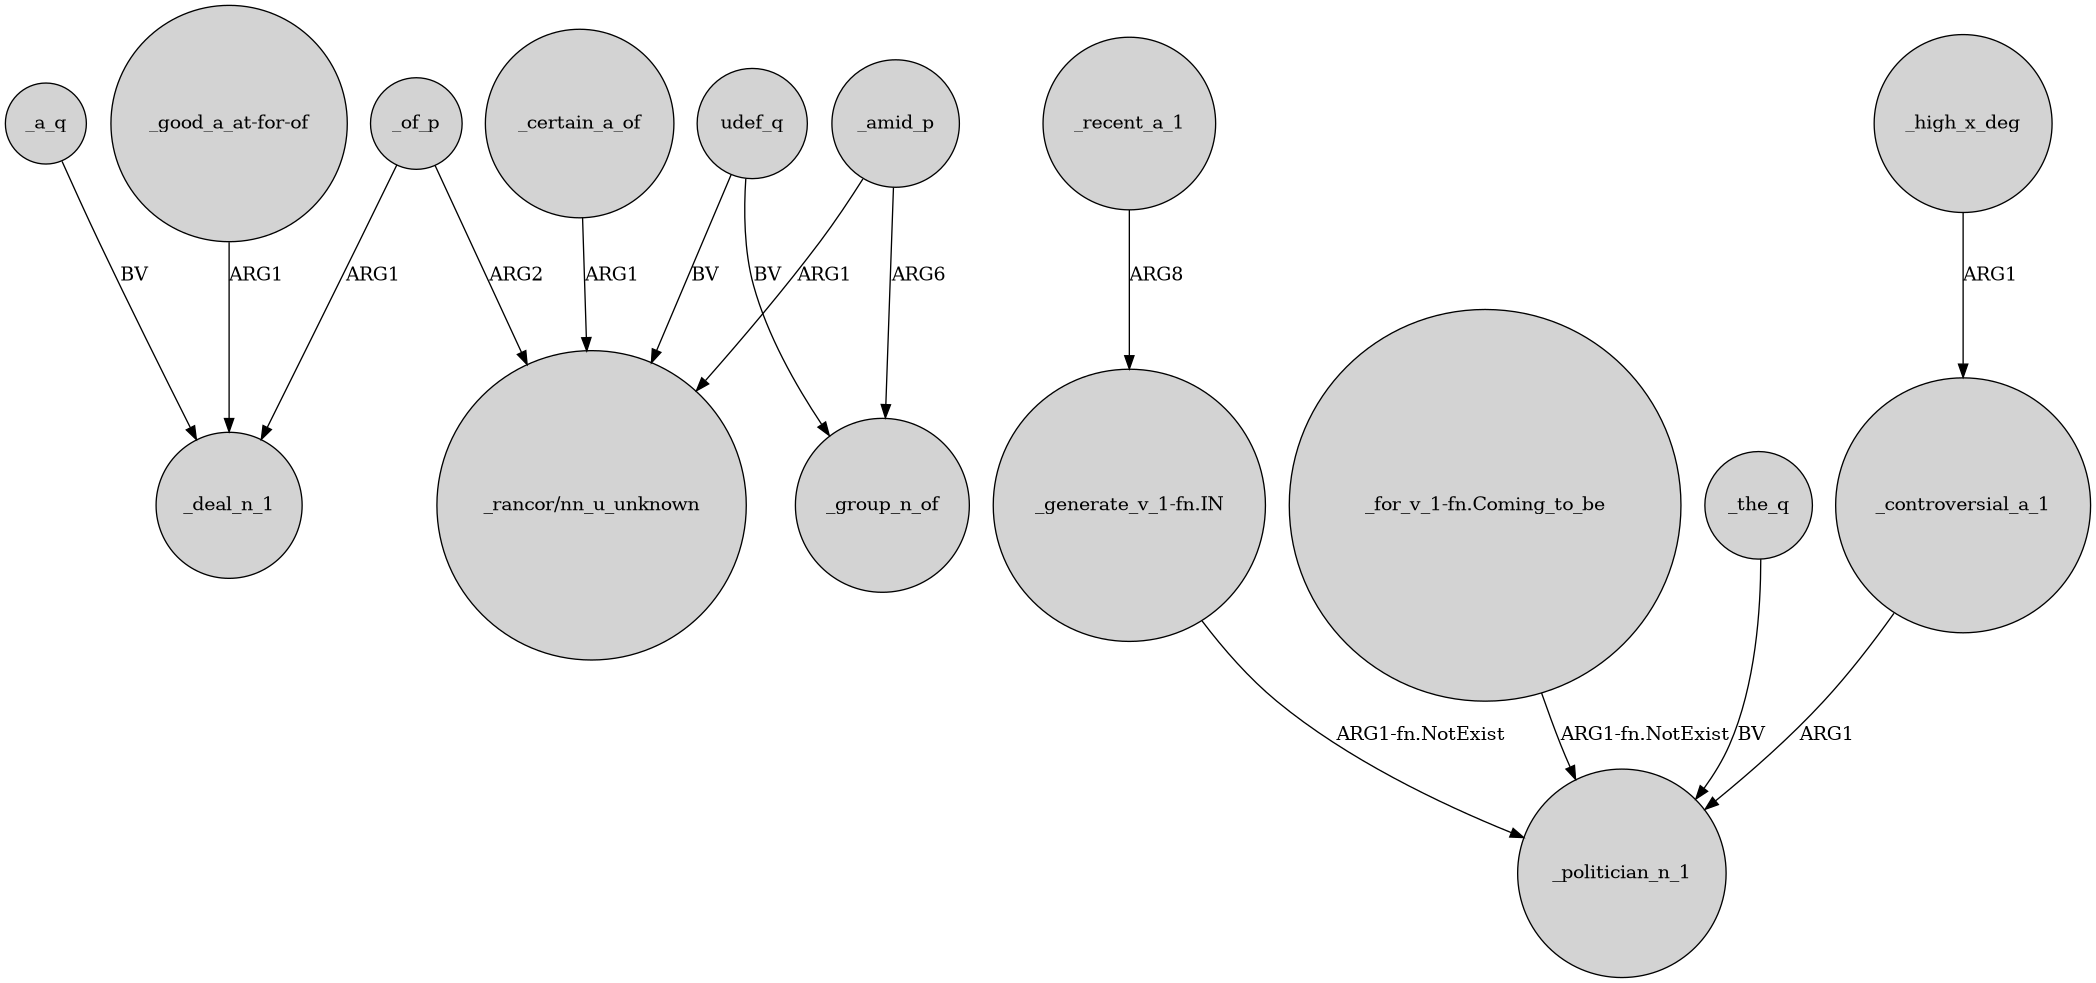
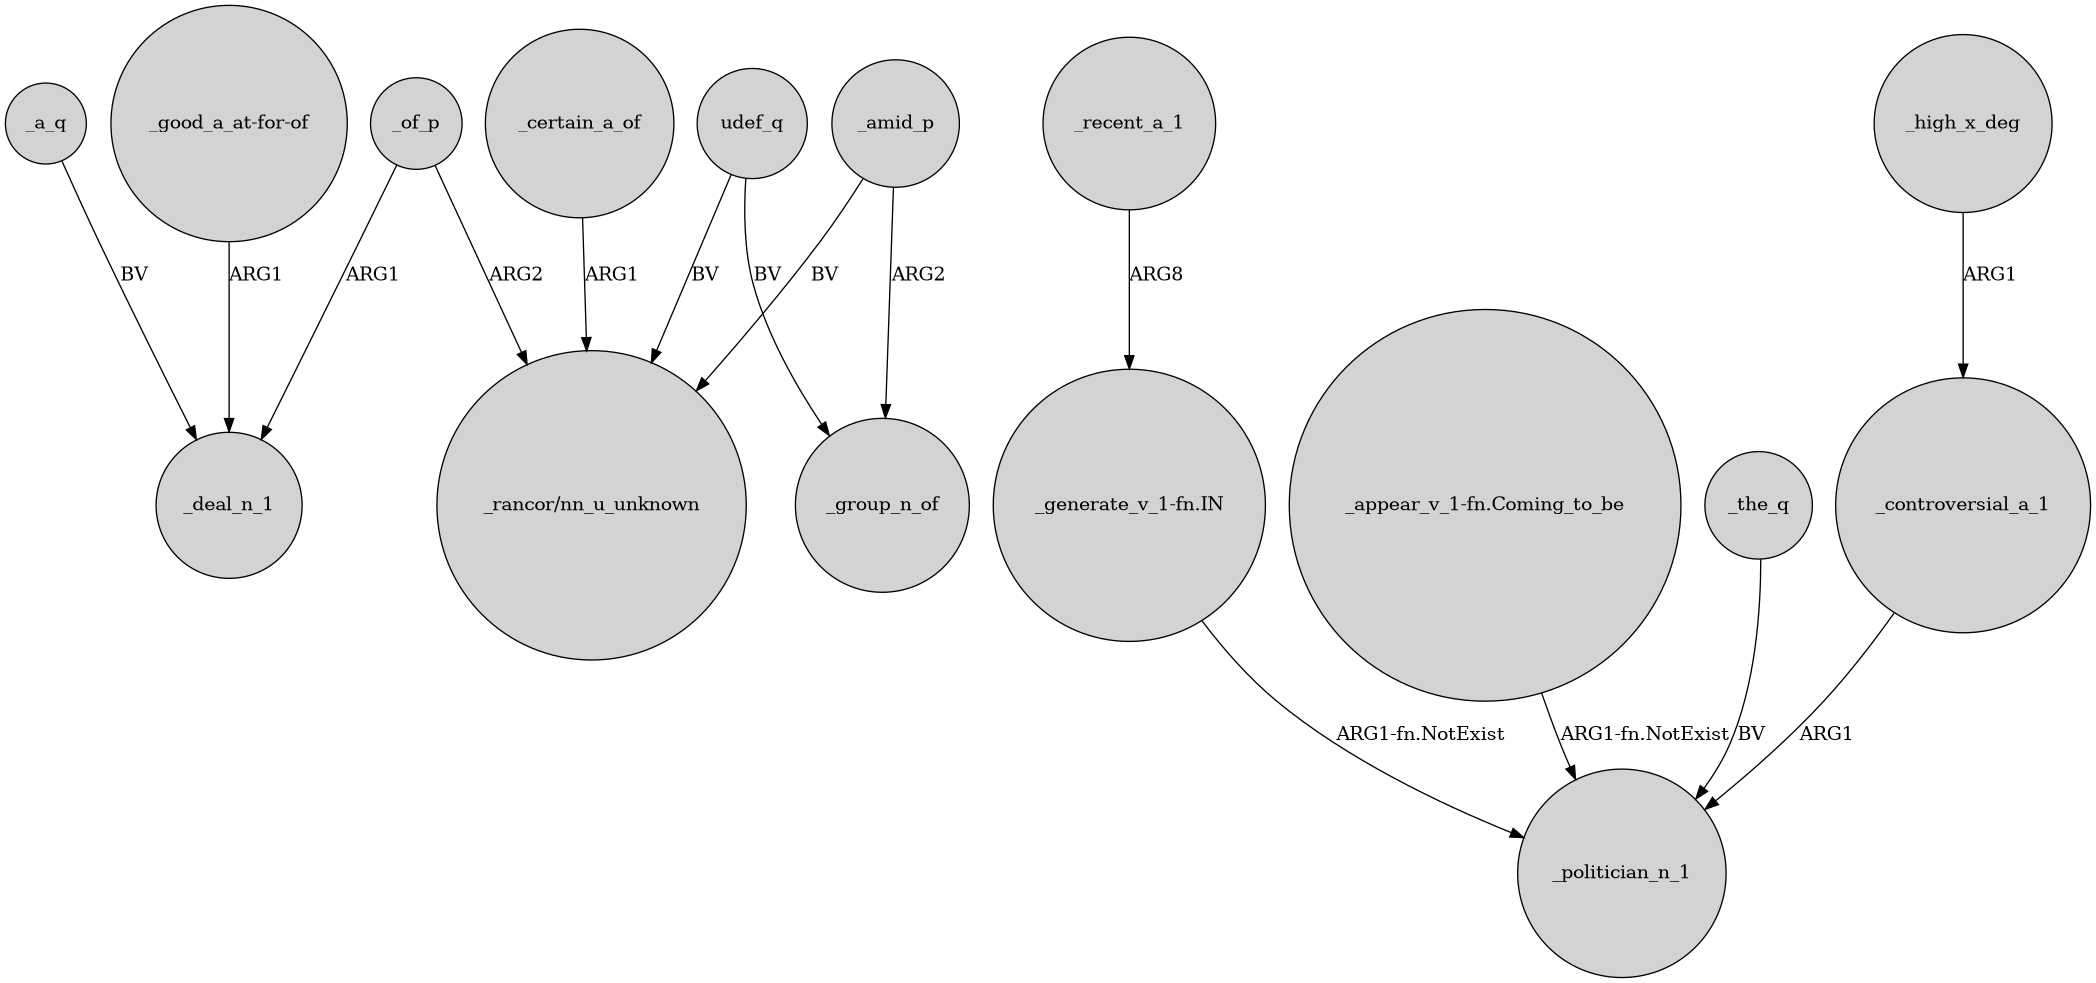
(825, 276) -> (825, 276)
(919, 276) -> (919, 276)
(1485, 505) -> (1485, 505)
